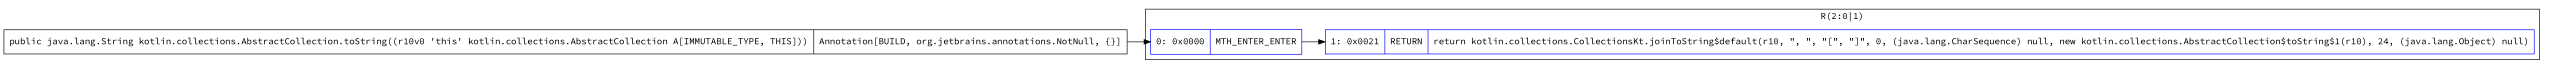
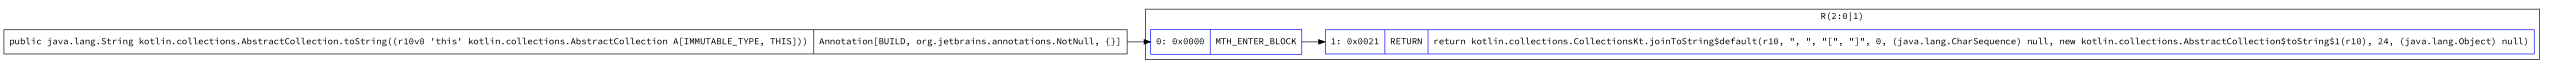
(1256, 42) -> (1256, 42)
